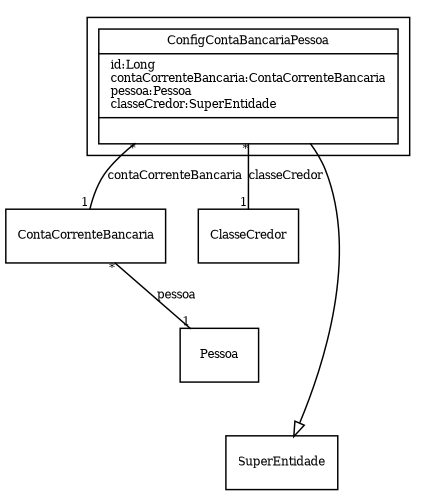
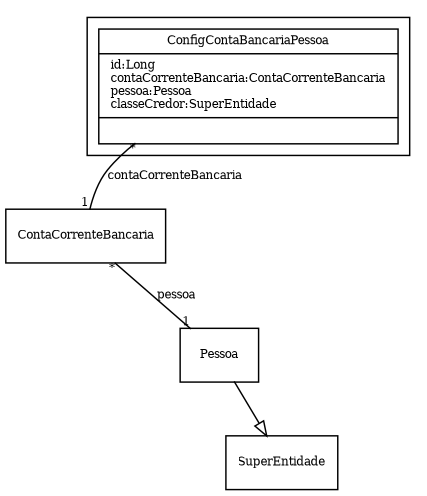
(248, 236) -> none
(337, 283) -> (247, 402)
